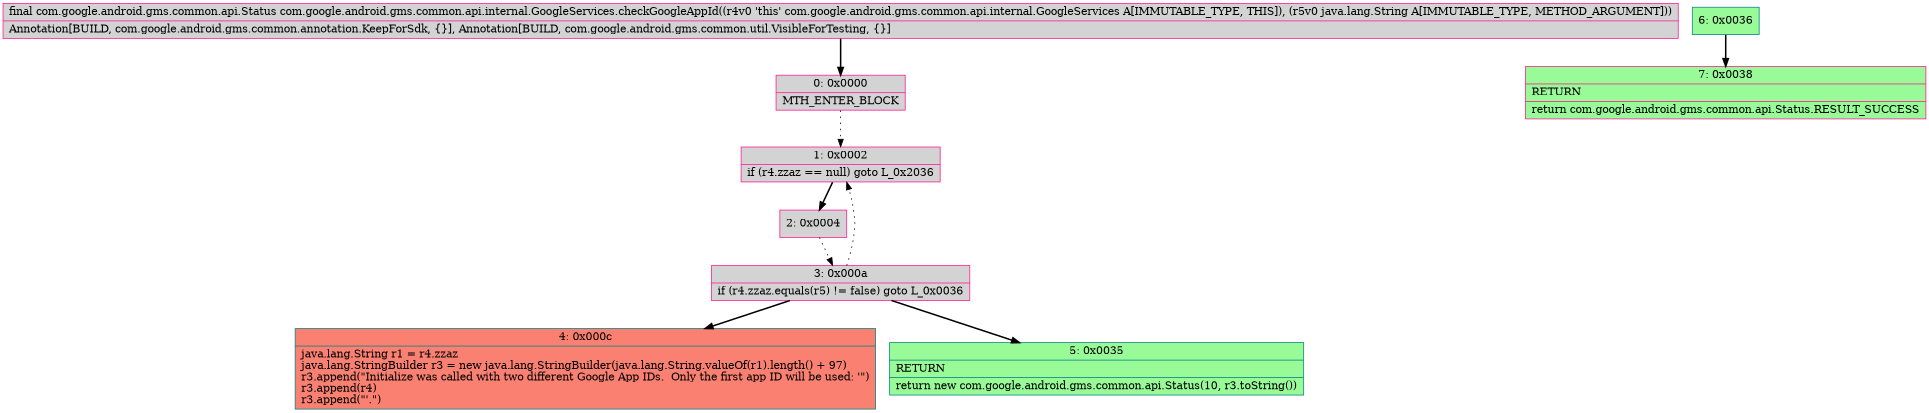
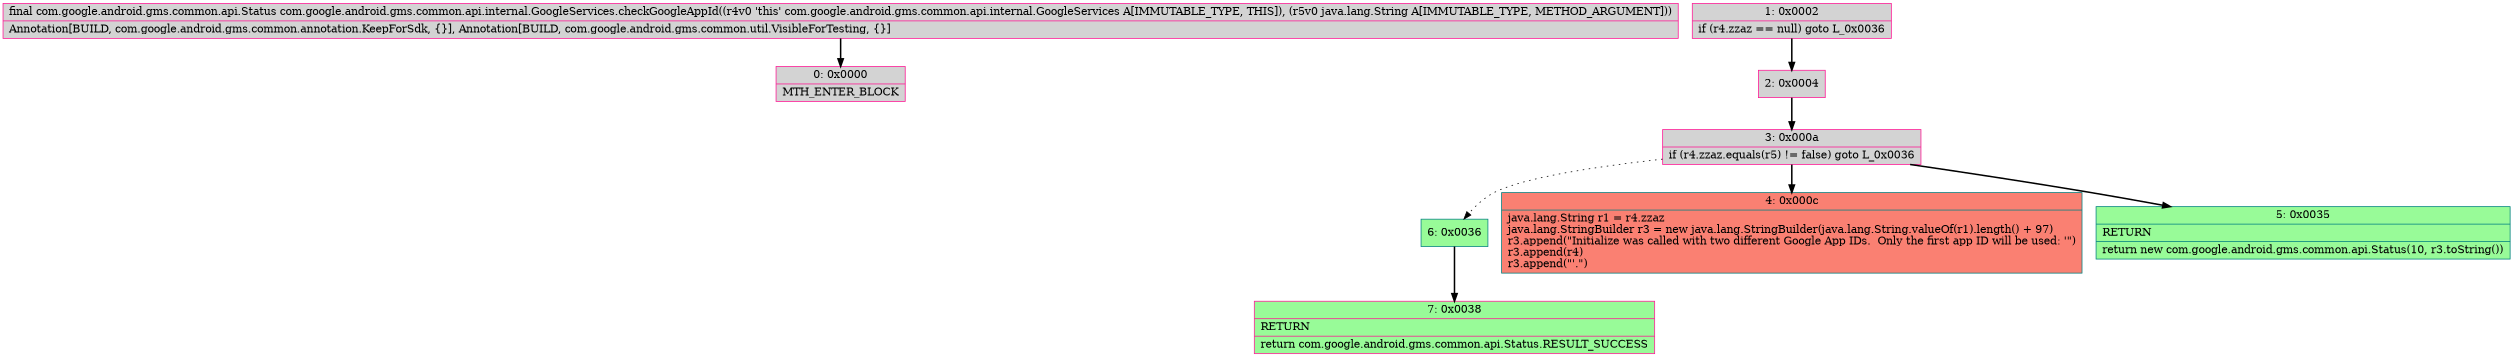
(841, 125) -> none
(841, 173) -> (1792, 29)
(855, 228) -> (1561, 174)
(824, 248) -> (1792, 110)
